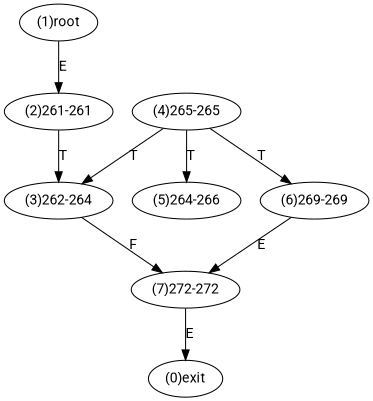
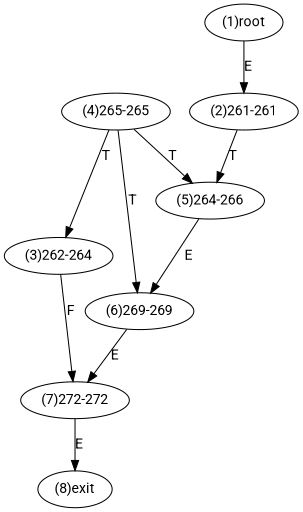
(59, 151) -> (229, 151)
none -> (178, 252)
(186, 379) -> (75, 489)
